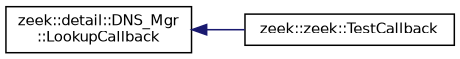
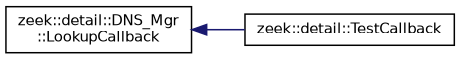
(350, 30) -> (350, 30)
